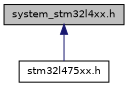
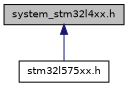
(64, 72) -> (64, 72)
